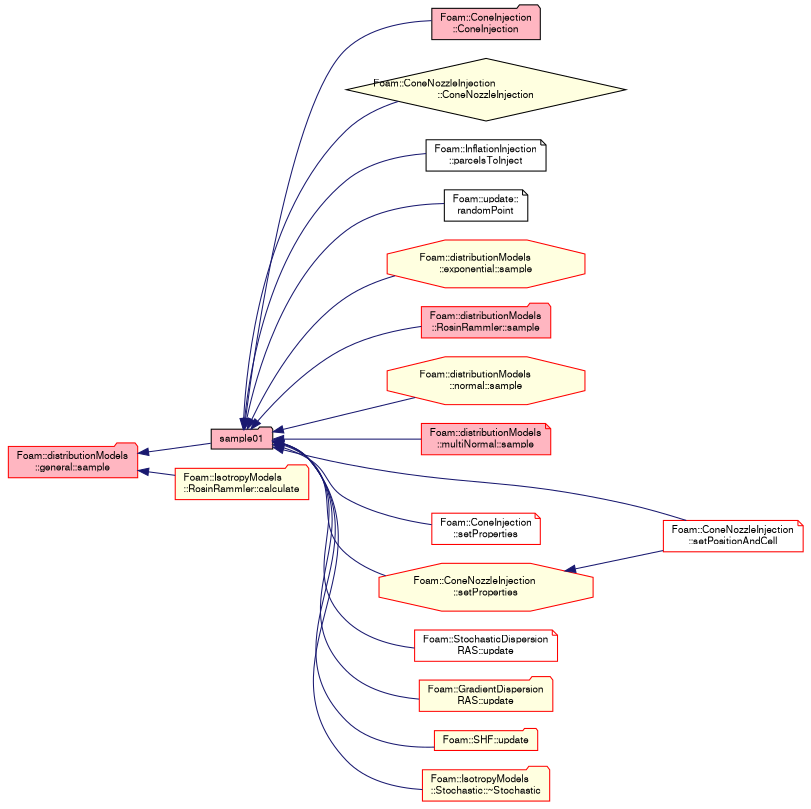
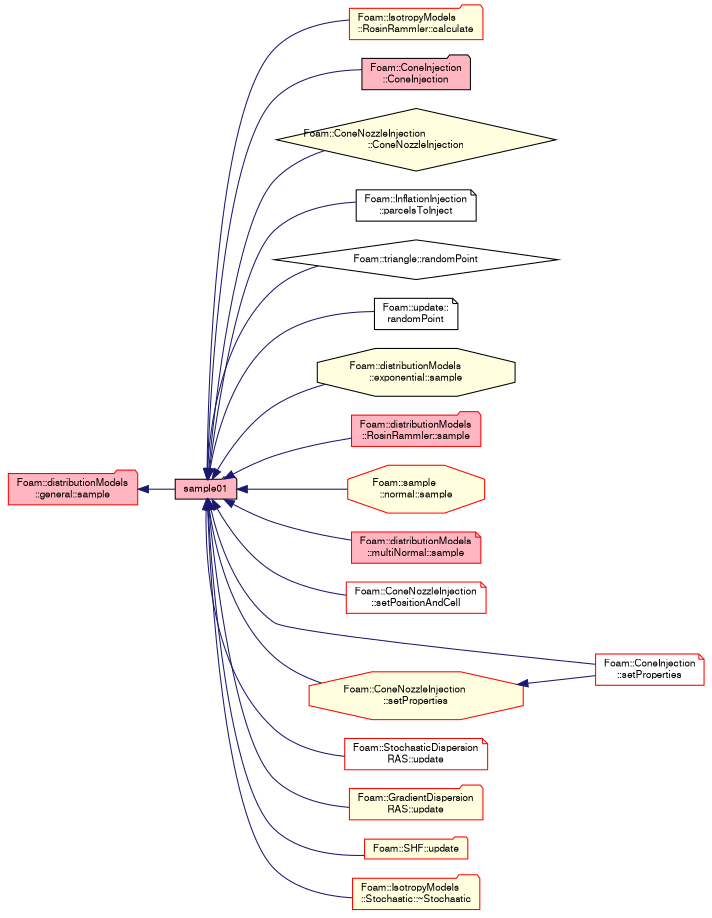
none -> (416, 260)
(486, 264) -> (416, 372)
(486, 381) -> (416, 489)
(162, 474) -> (224, 213)
(619, 560) -> (562, 679)
